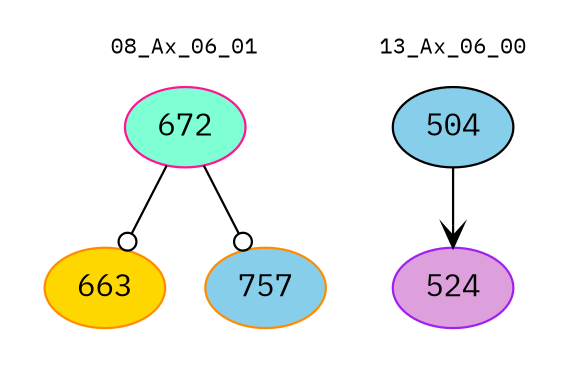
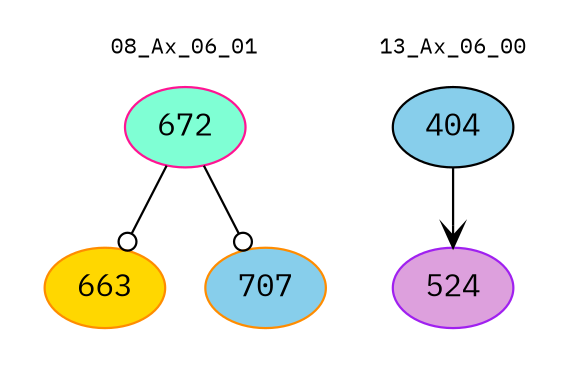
(453, 127) -> (453, 127)
(266, 288) -> (266, 288)
